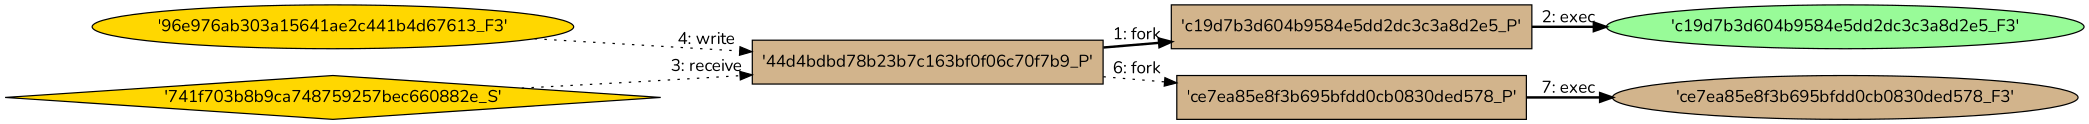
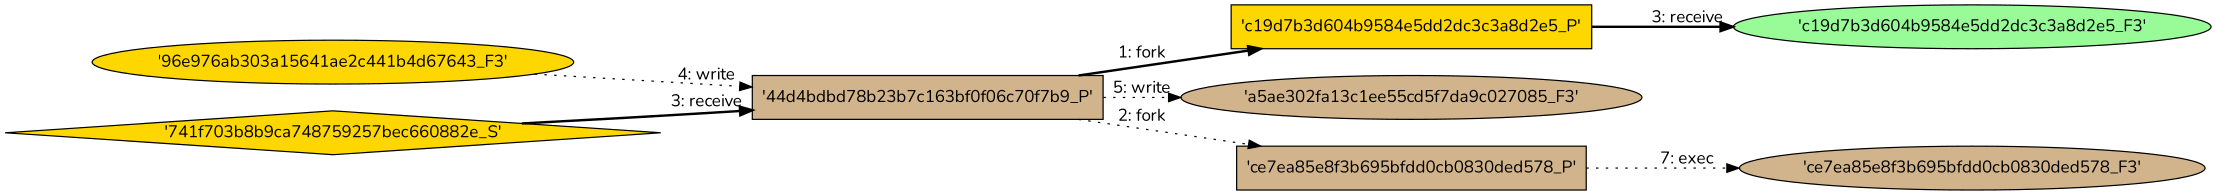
(1569, 18) -> (1687, 18)
(333, 27) -> (333, 62)
(1352, 27) -> (1411, 27)
(1137, 69) -> (1142, 116)
(631, 82) -> (631, 117)
none -> (1411, 97)
(1563, 97) -> (1656, 168)
